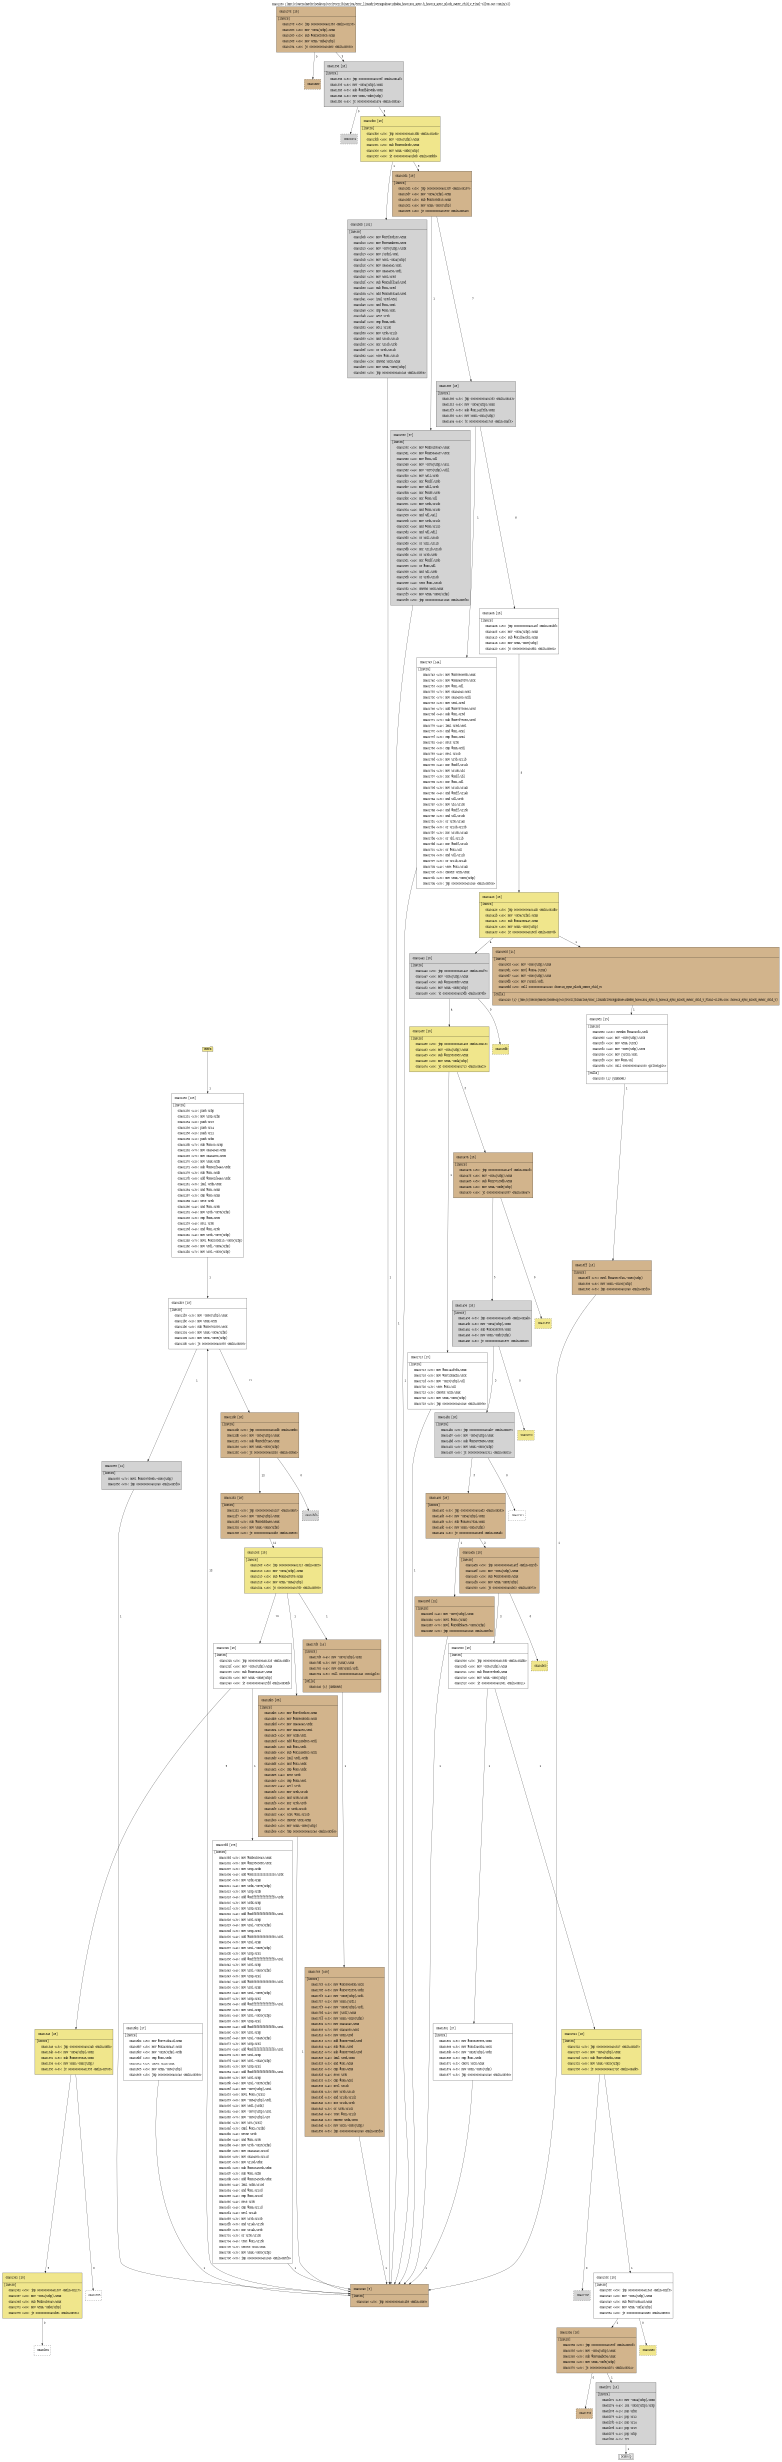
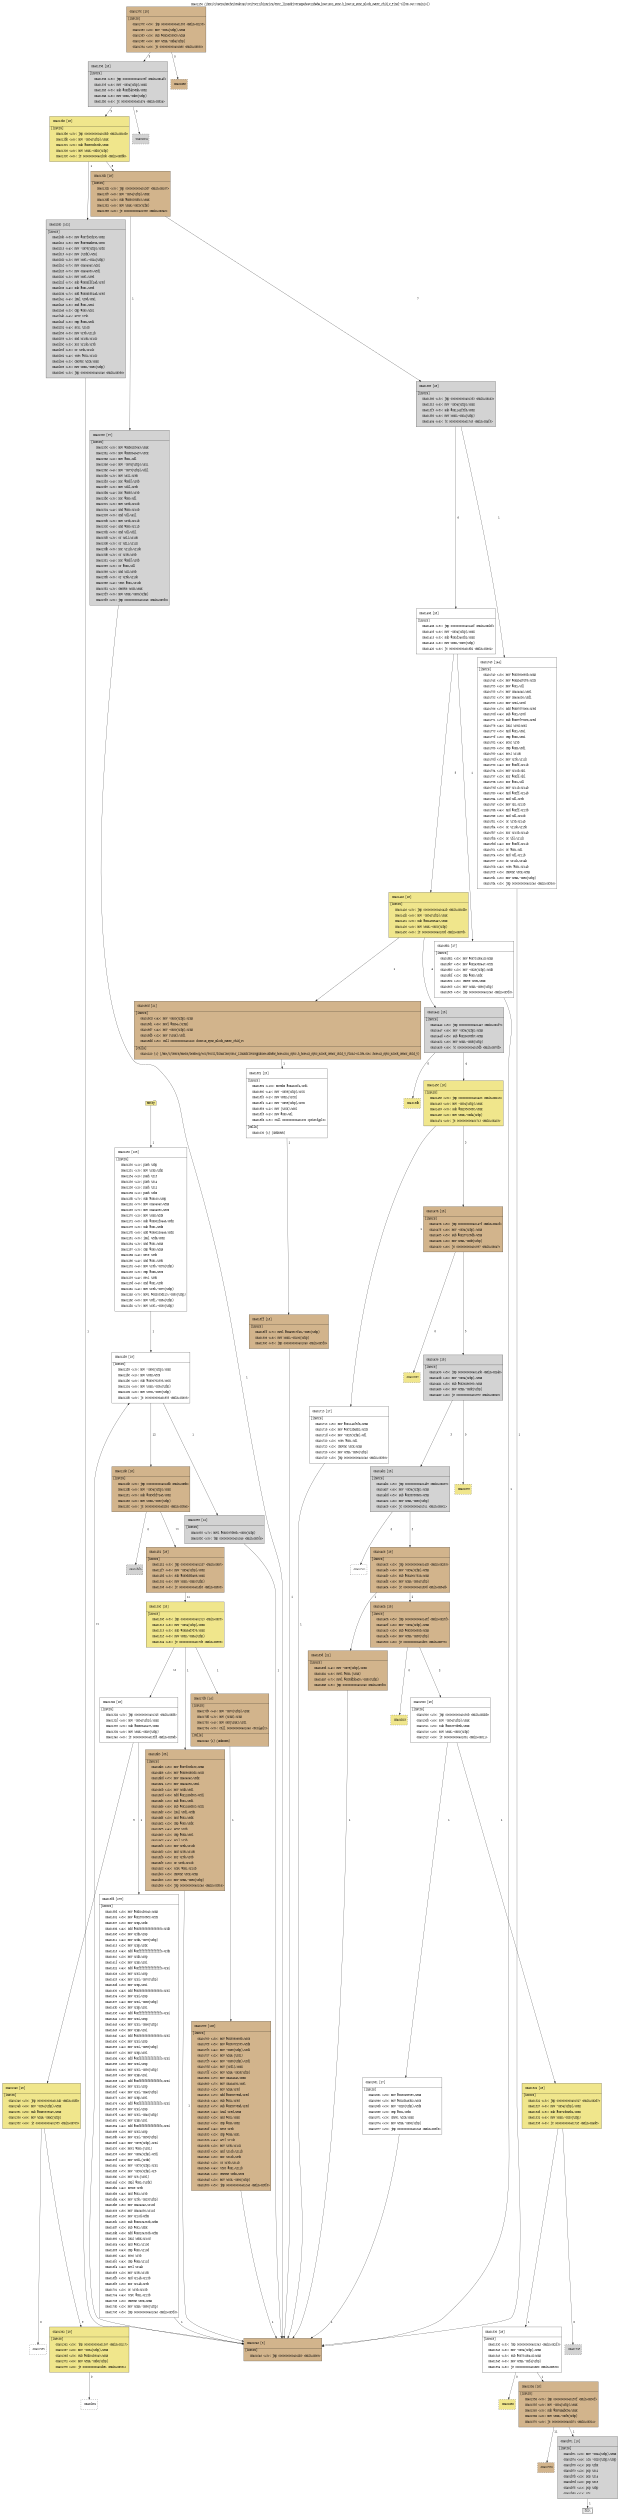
none -> (465, 797)
(208, 1049) -> (151, 1103)
(593, 2378) -> (555, 2432)
(626, 2457) -> (588, 2511)
